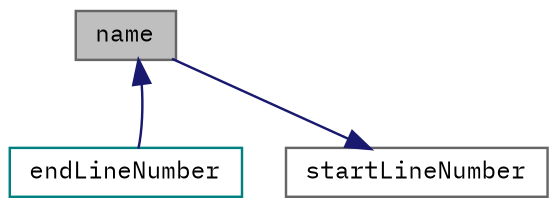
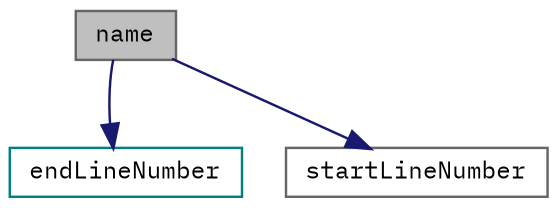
(142, 116) -> (110, 92)
